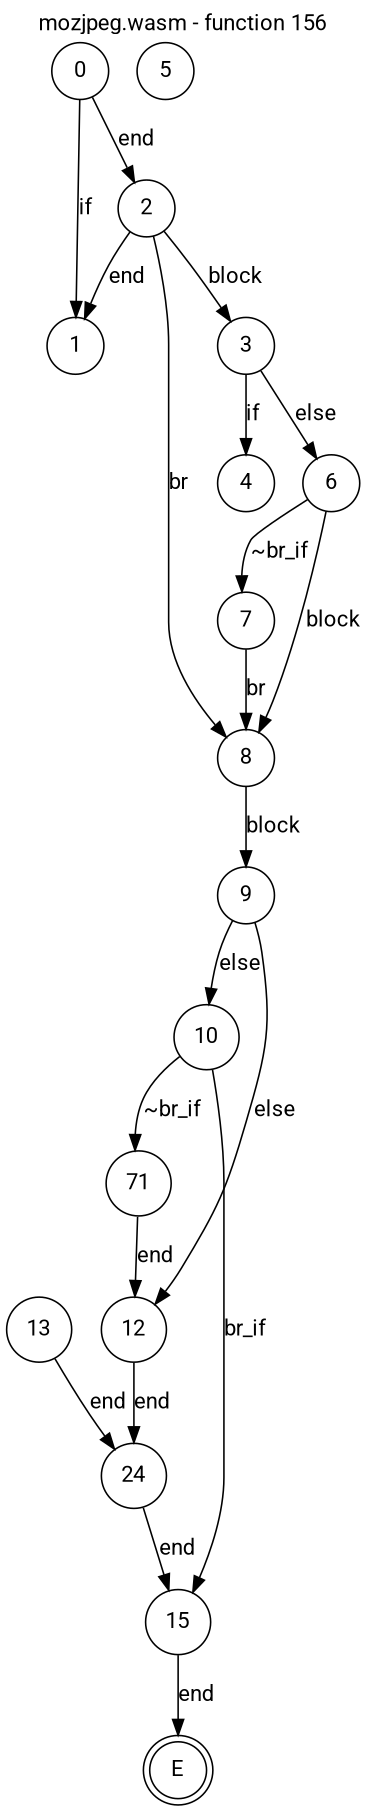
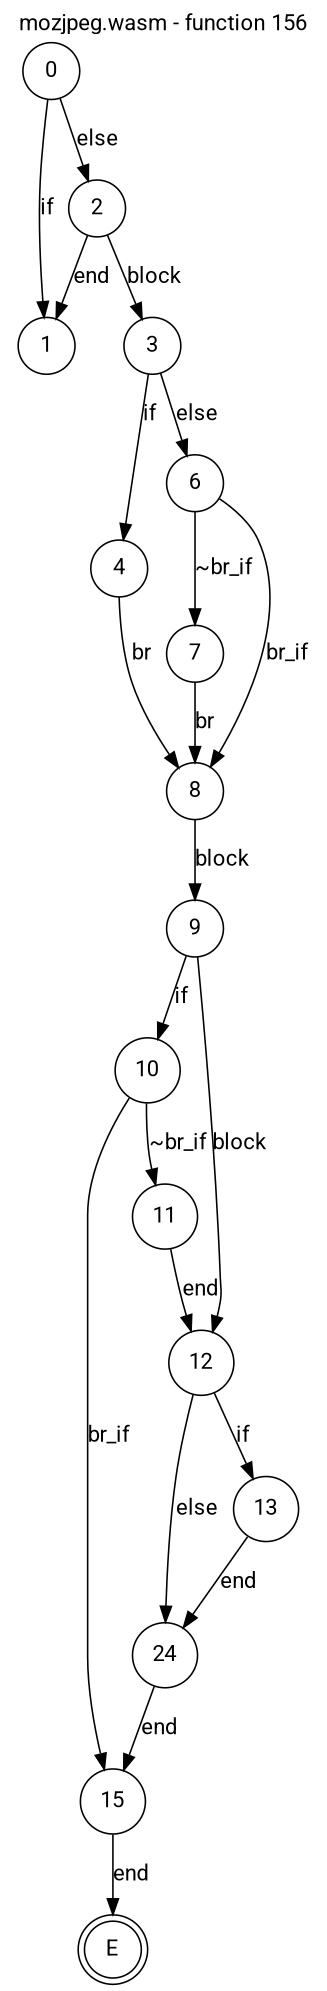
(165, 71) -> none
(137, 140) -> (98, 140)
(169, 486) -> (131, 680)
(333, 621) -> (287, 654)
(241, 964) -> (182, 997)
(275, 1110) -> (239, 1144)
(139, 1183) -> (165, 1217)
(153, 1403) -> (197, 1509)
none -> (230, 1429)
